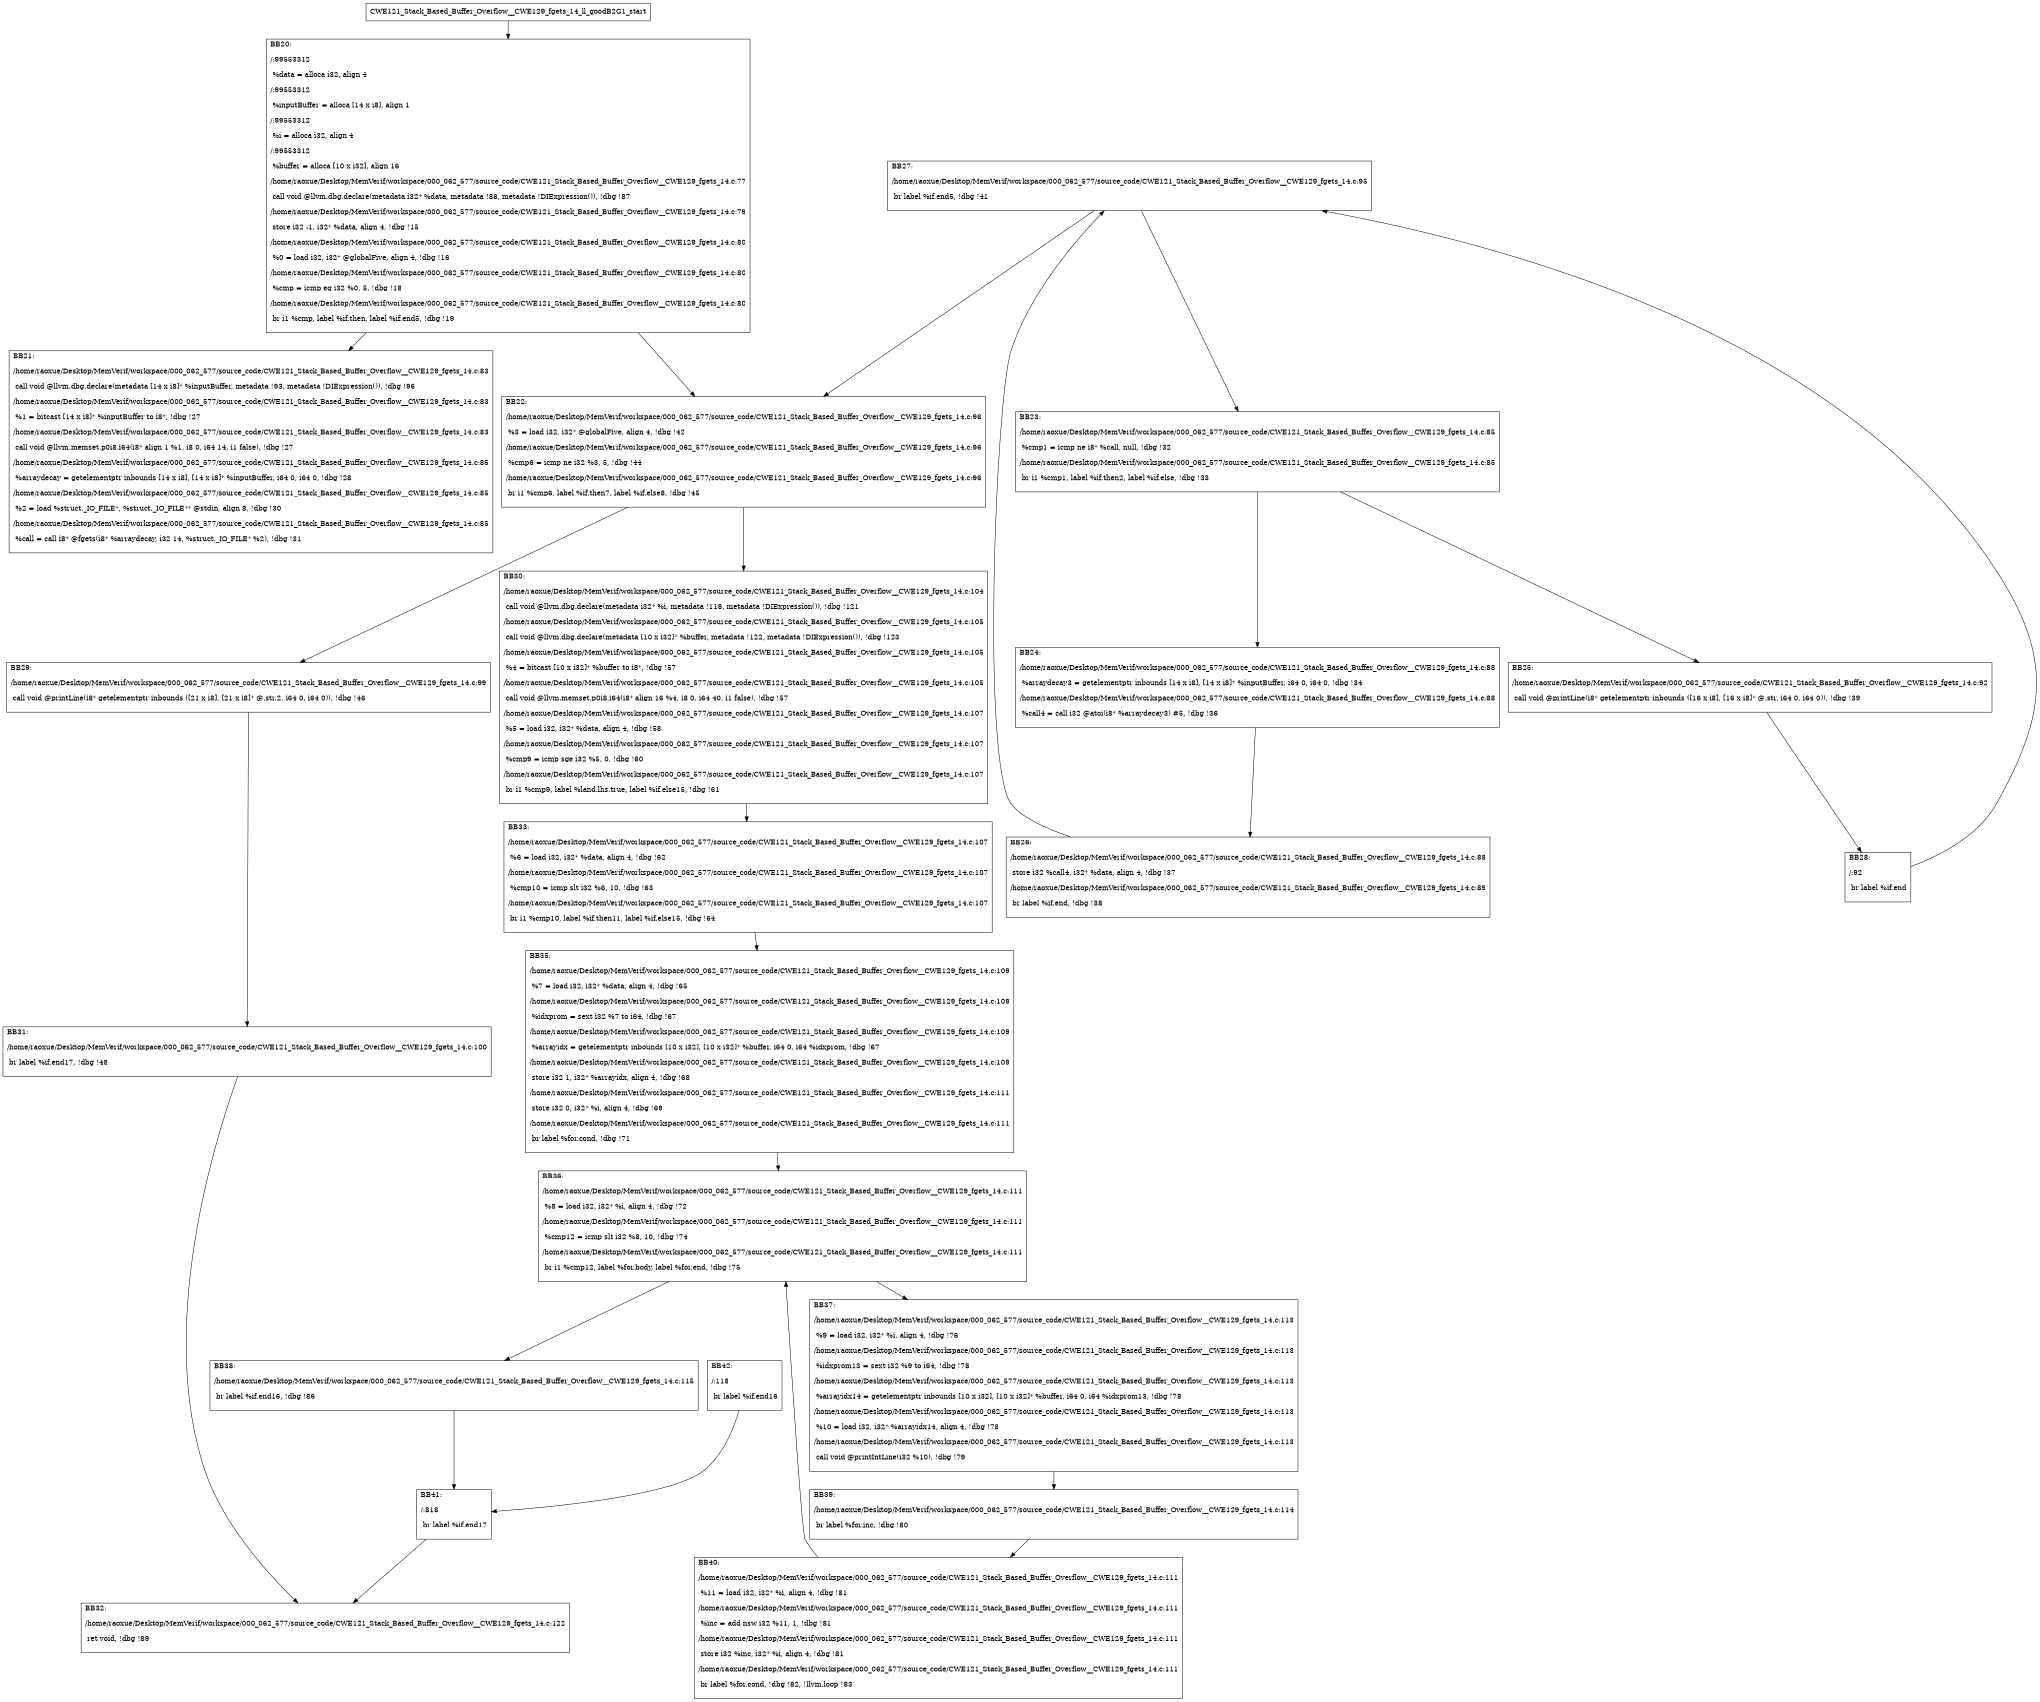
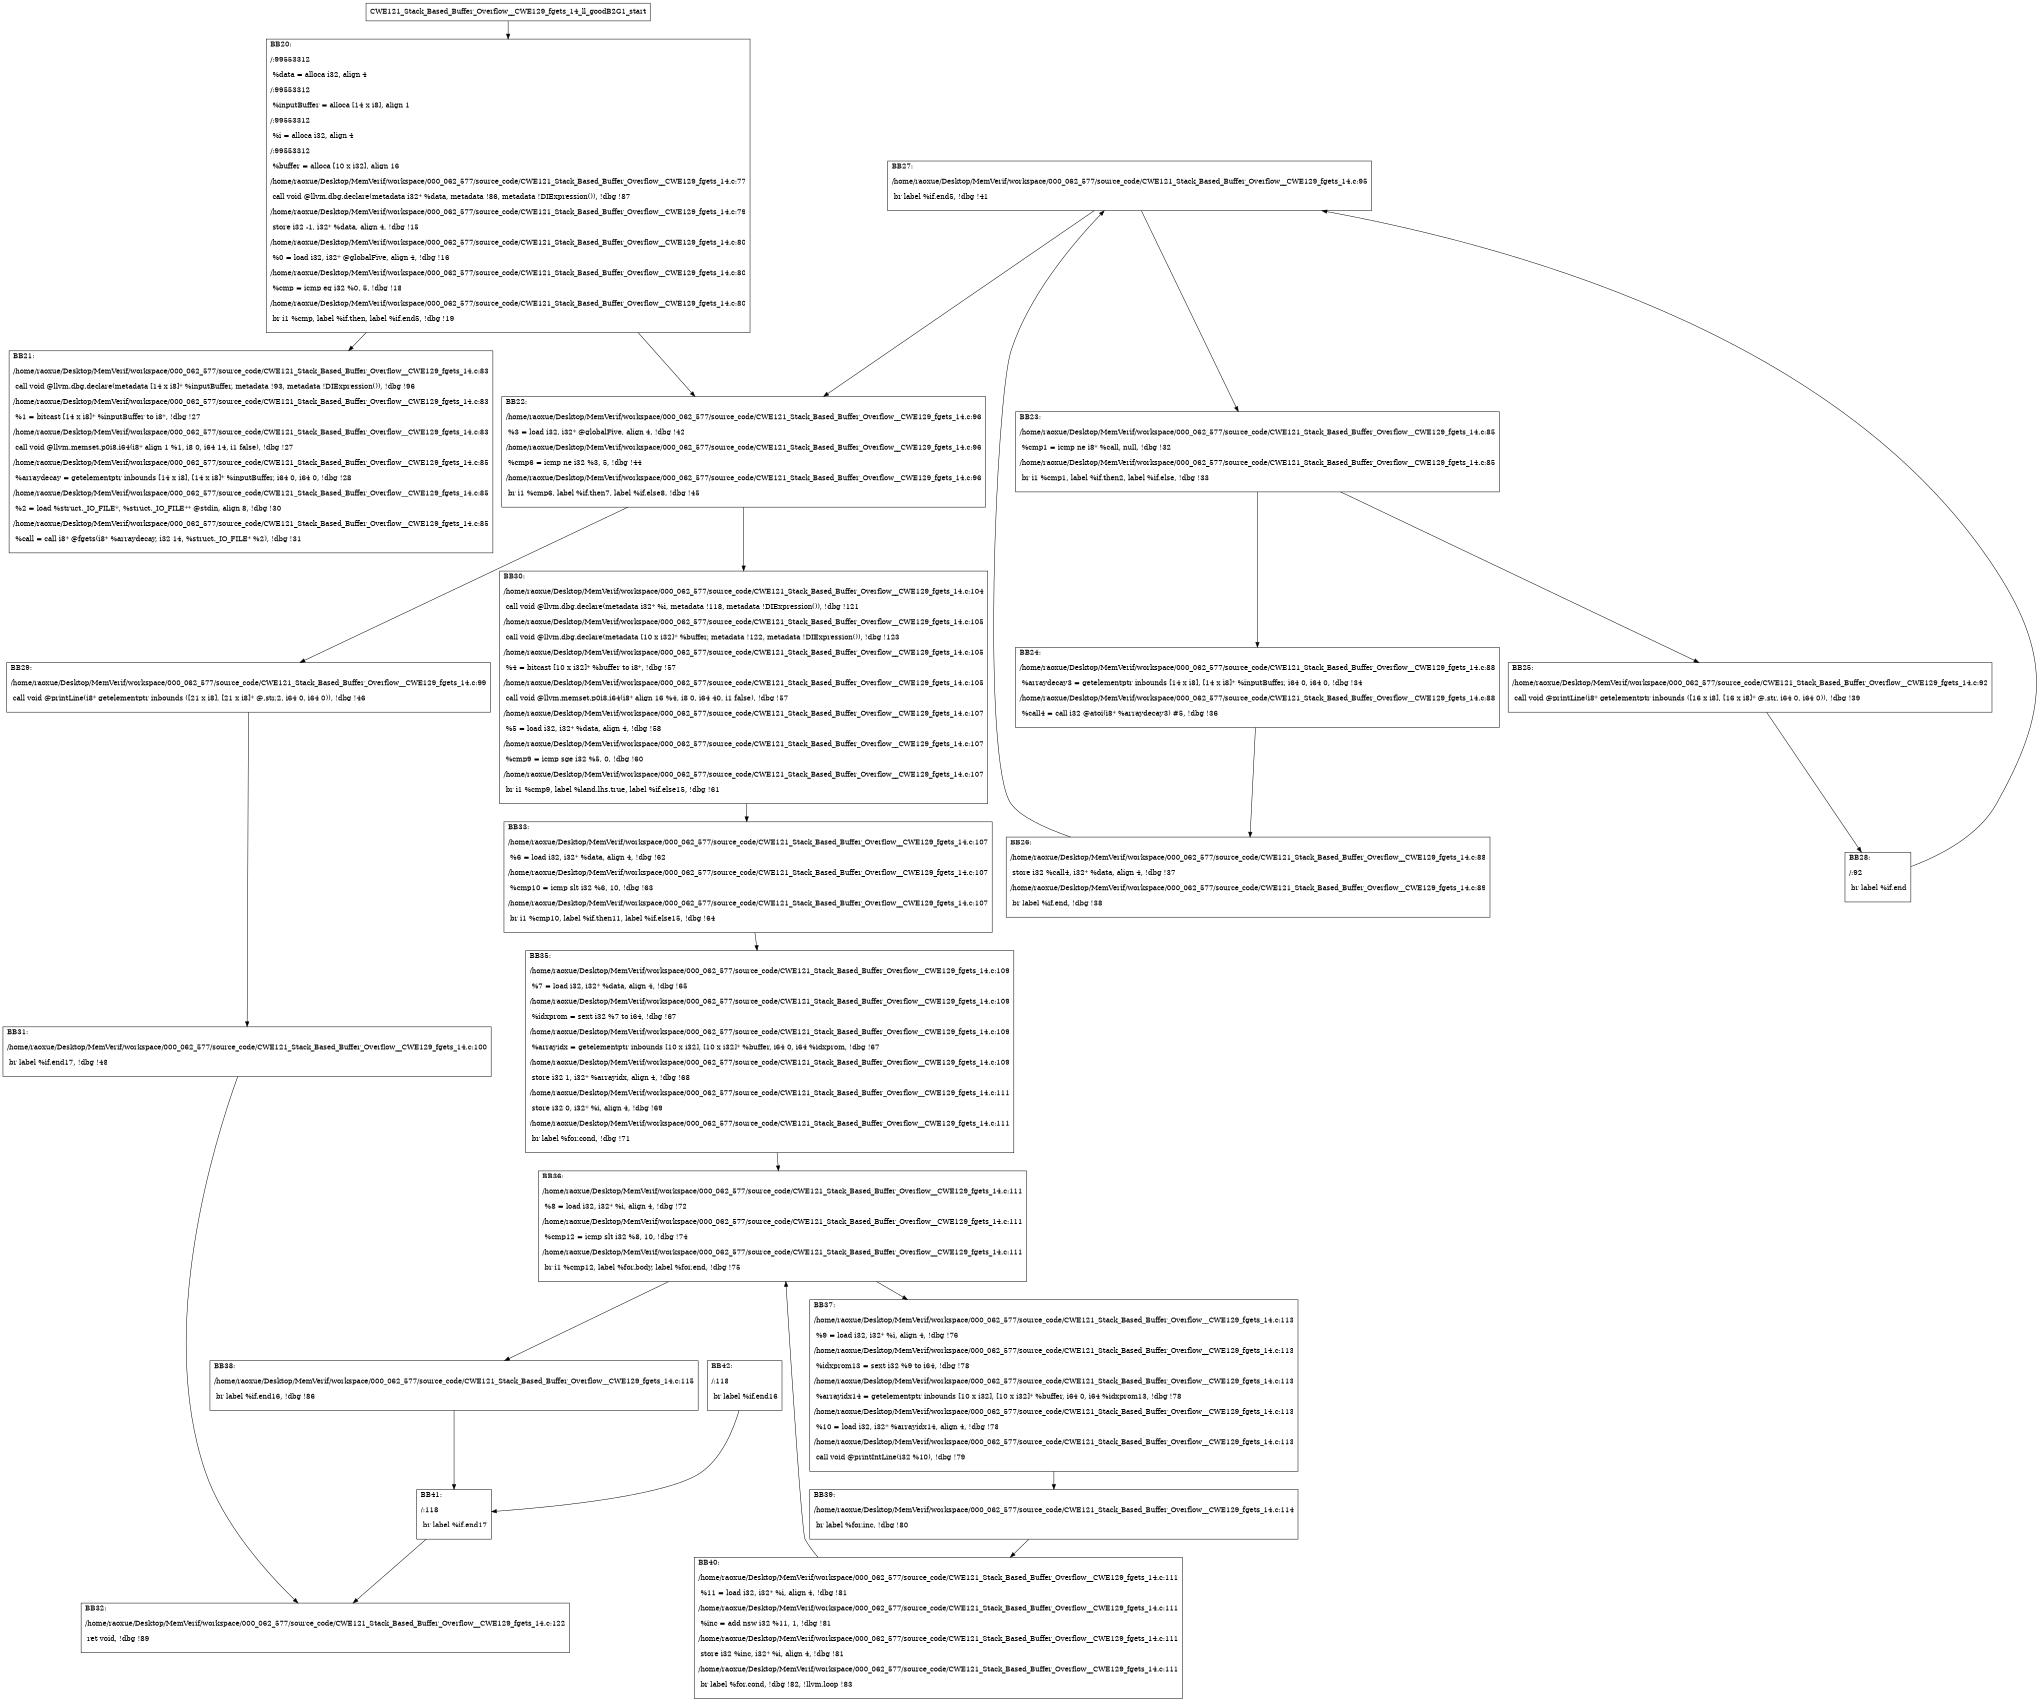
(430, 1510) -> (430, 1510)
